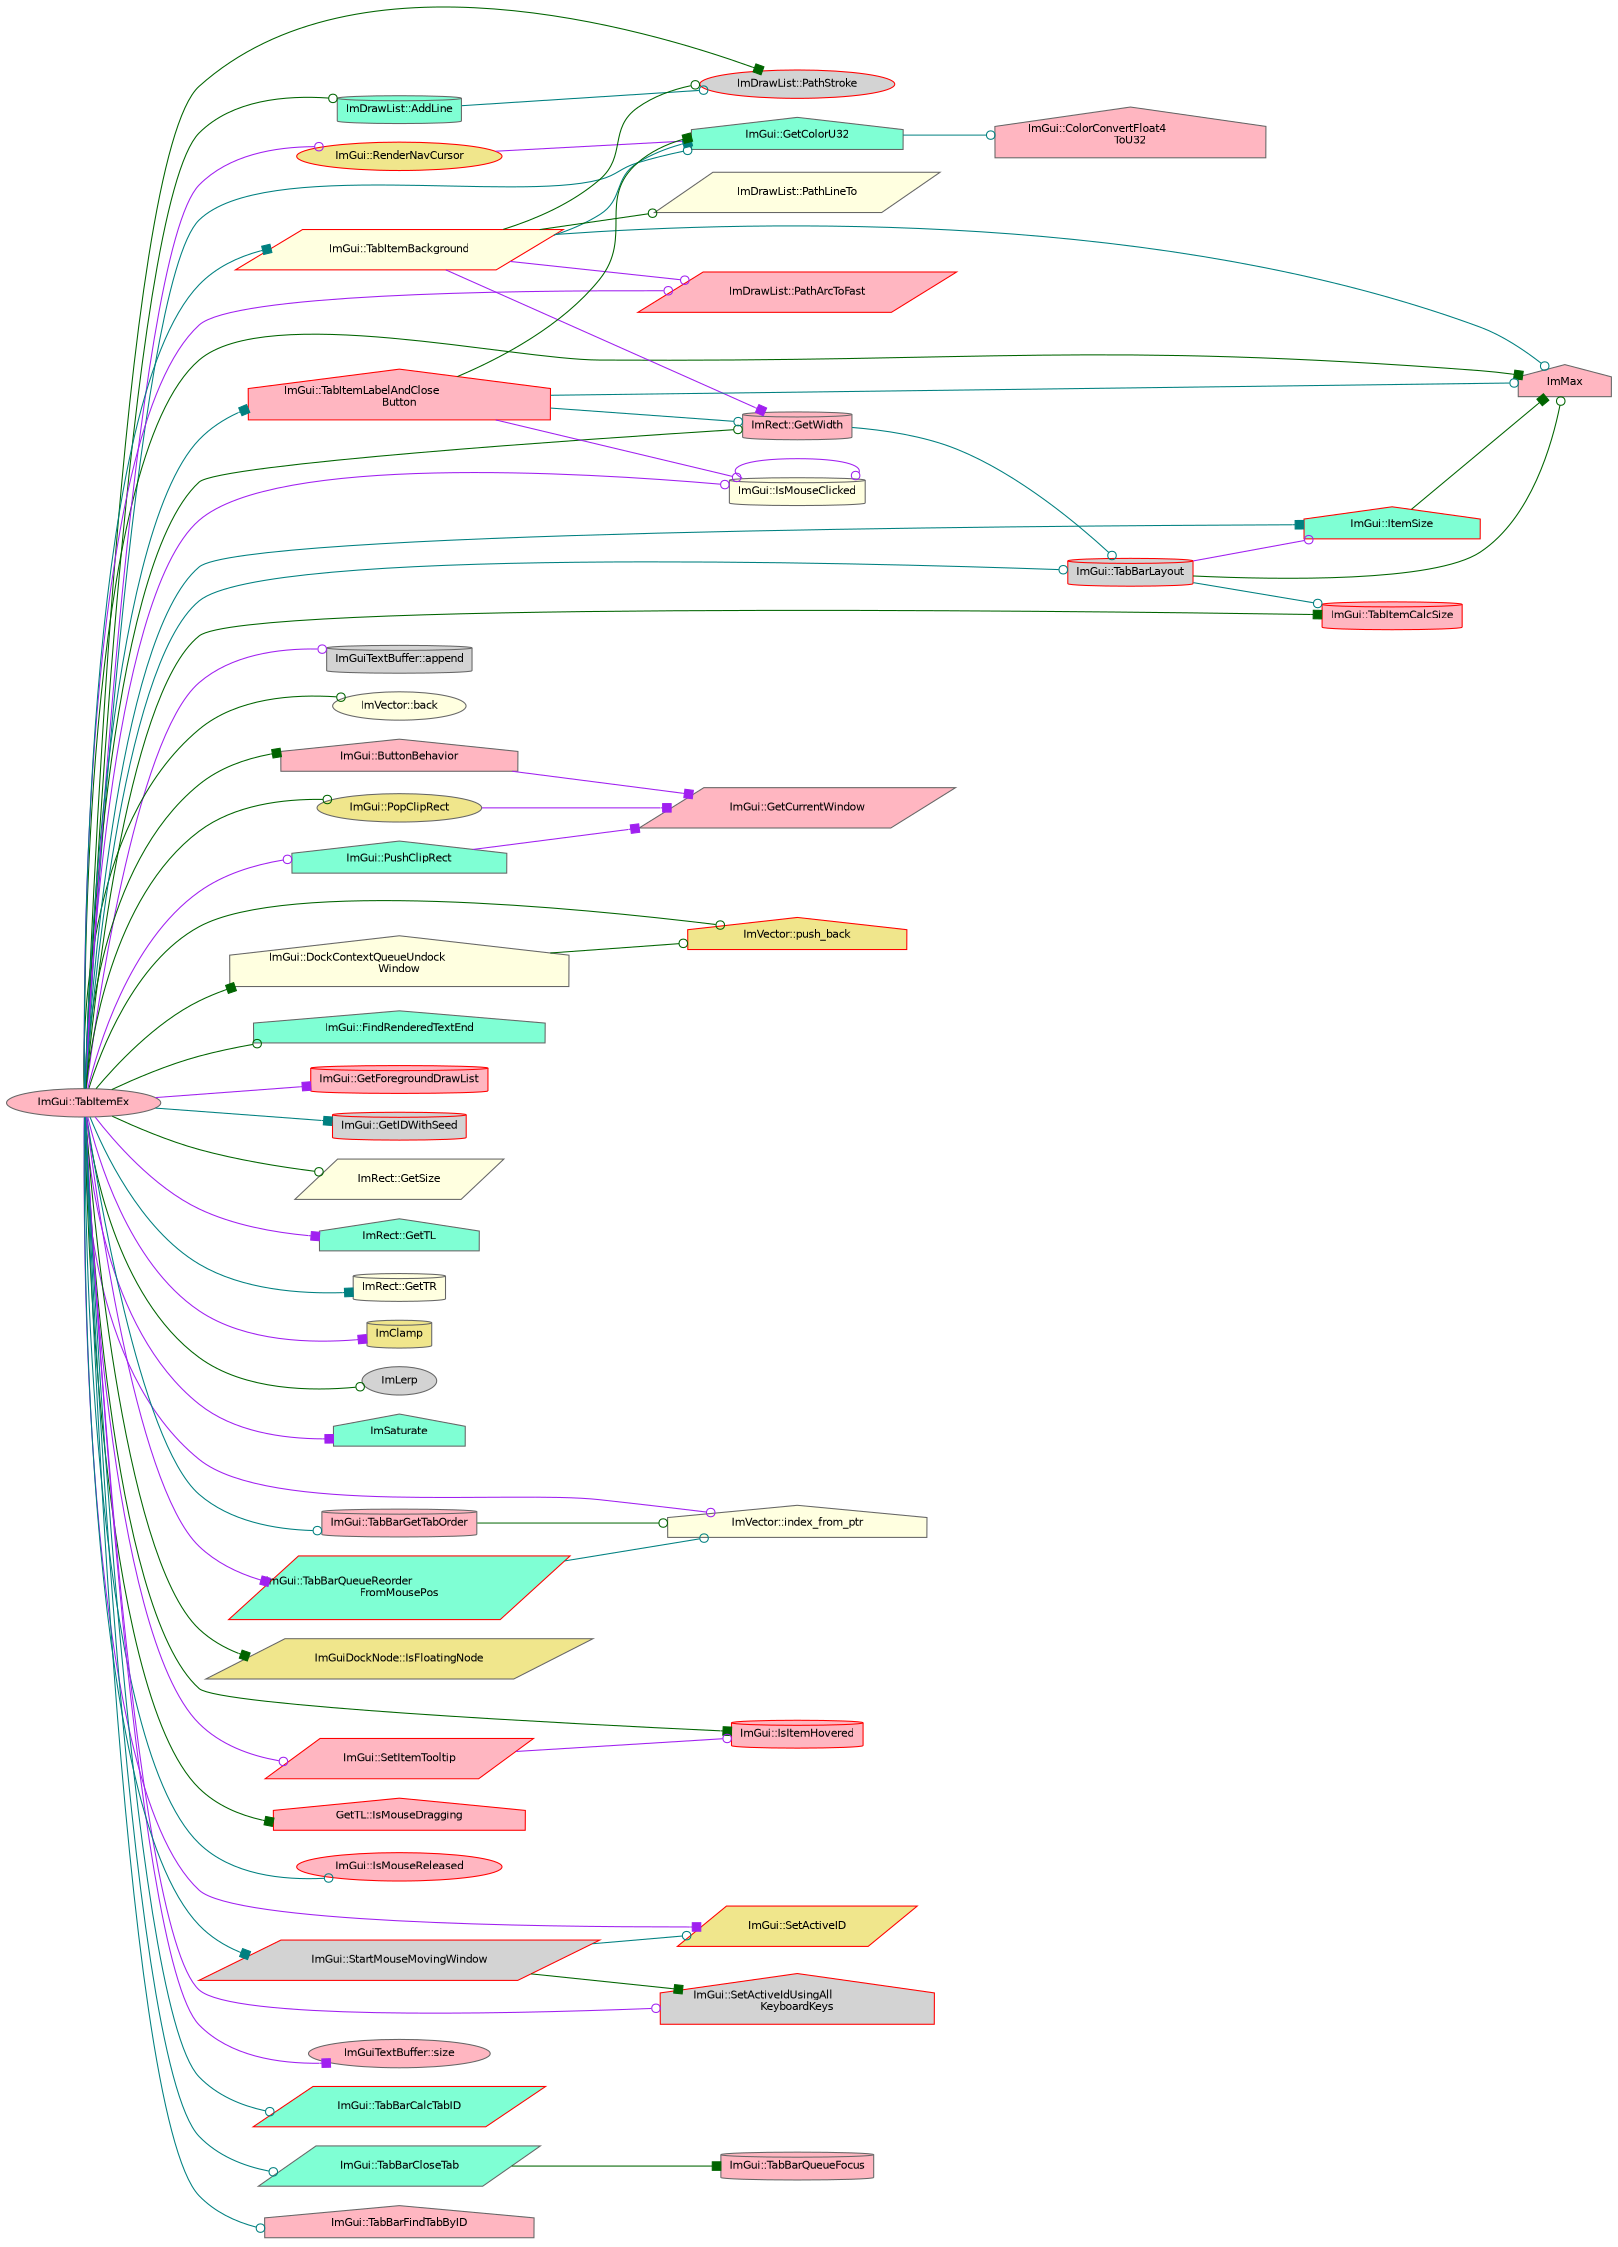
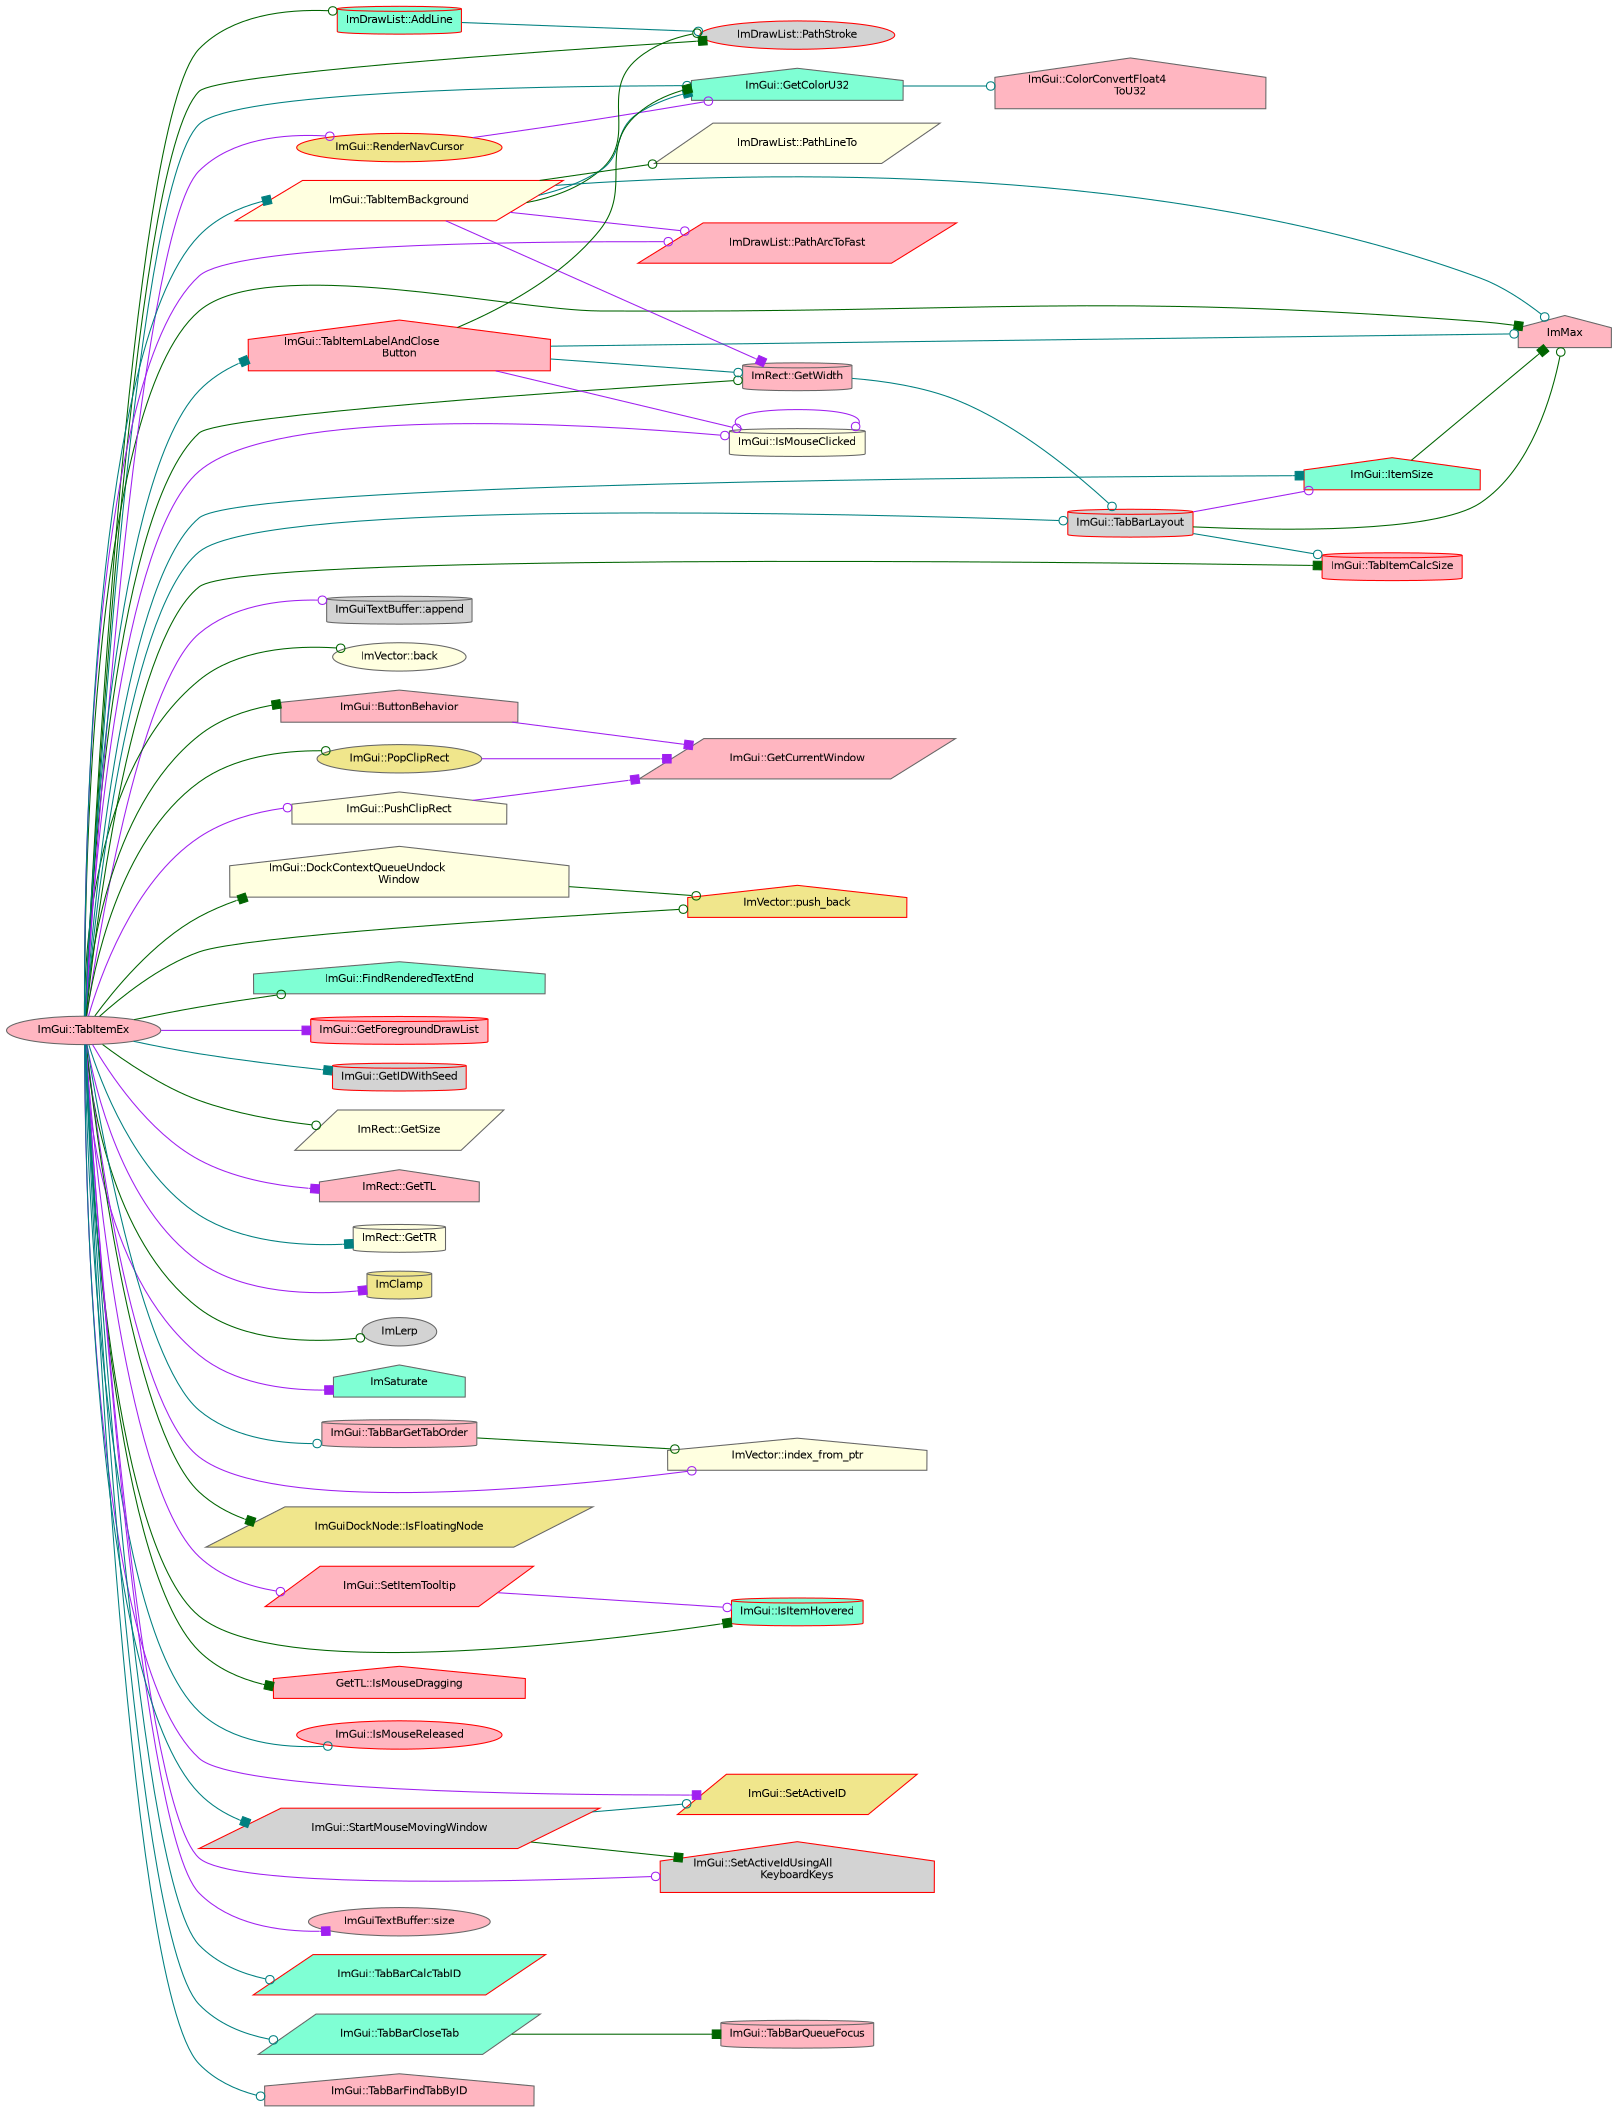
(399, 110) -> (399, 20)
(399, 859) -> (399, 810)
(399, 1237) -> (399, 1187)
(399, 1588) -> none
(797, 1734) -> (797, 1612)
